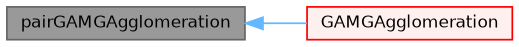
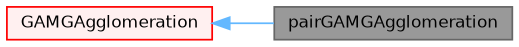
(285, 23) -> (252, 23)
